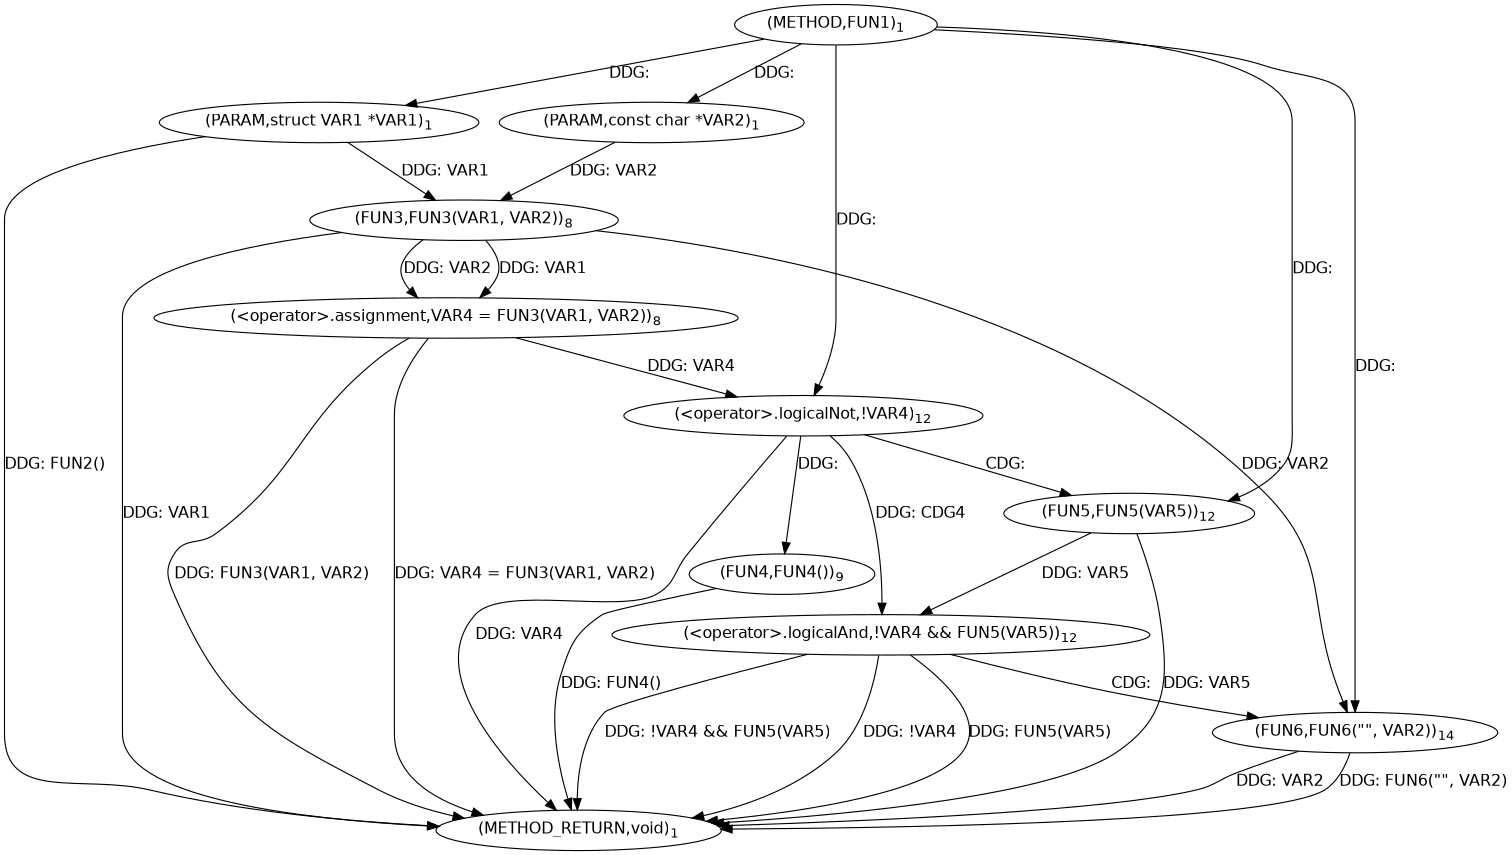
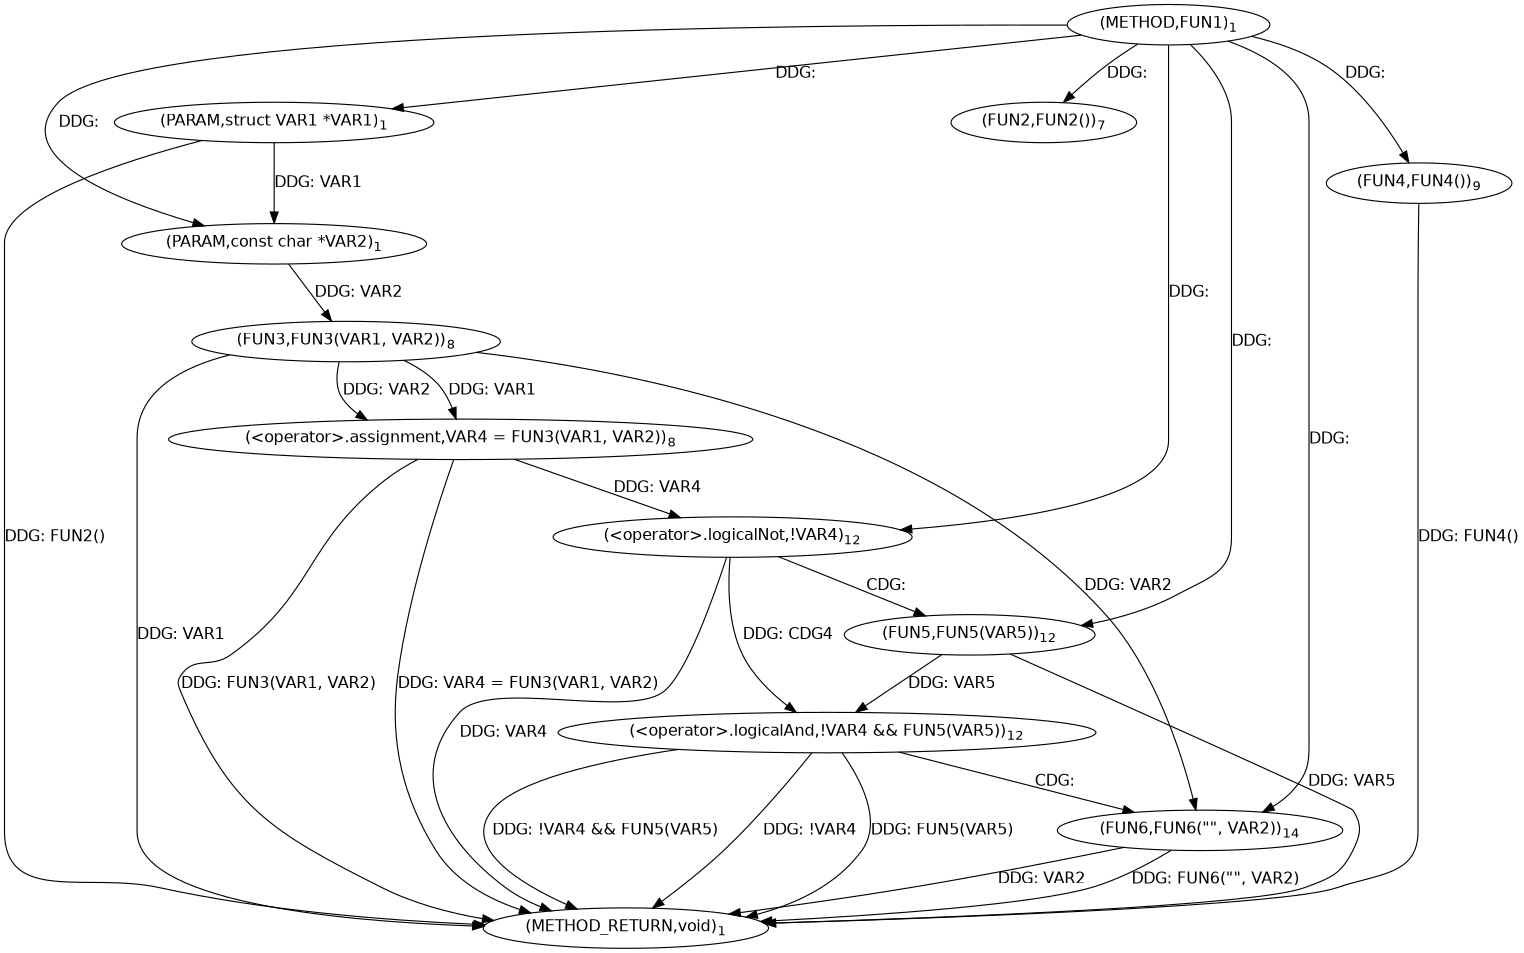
none -> (1044, 122)
(387, 168) -> (274, 177)
(793, 489) -> (1341, 77)
